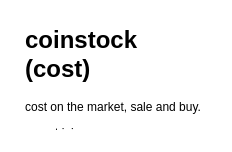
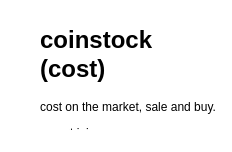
(116, 76) -> (131, 76)
